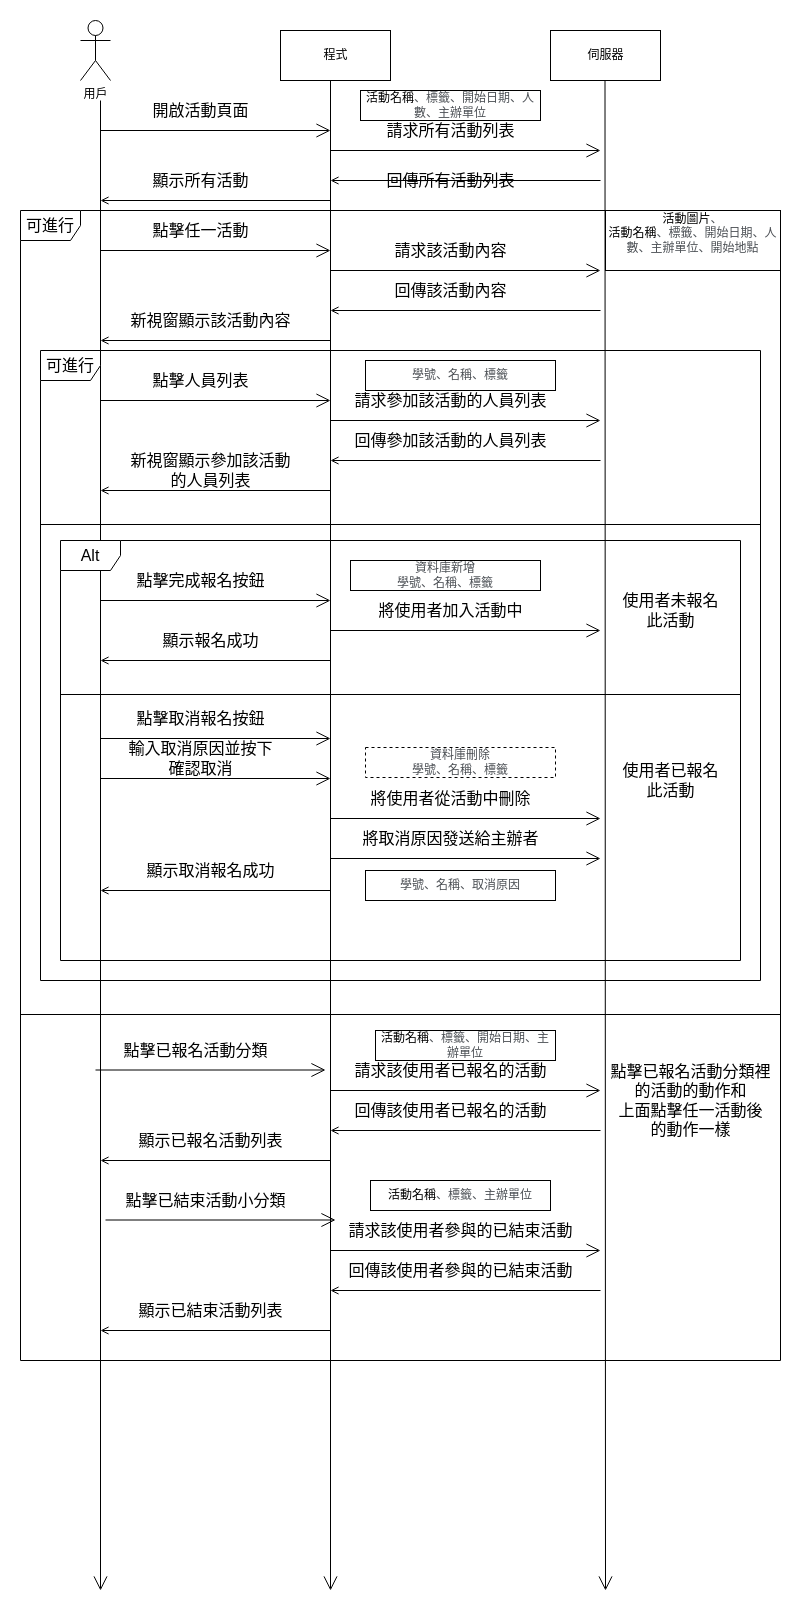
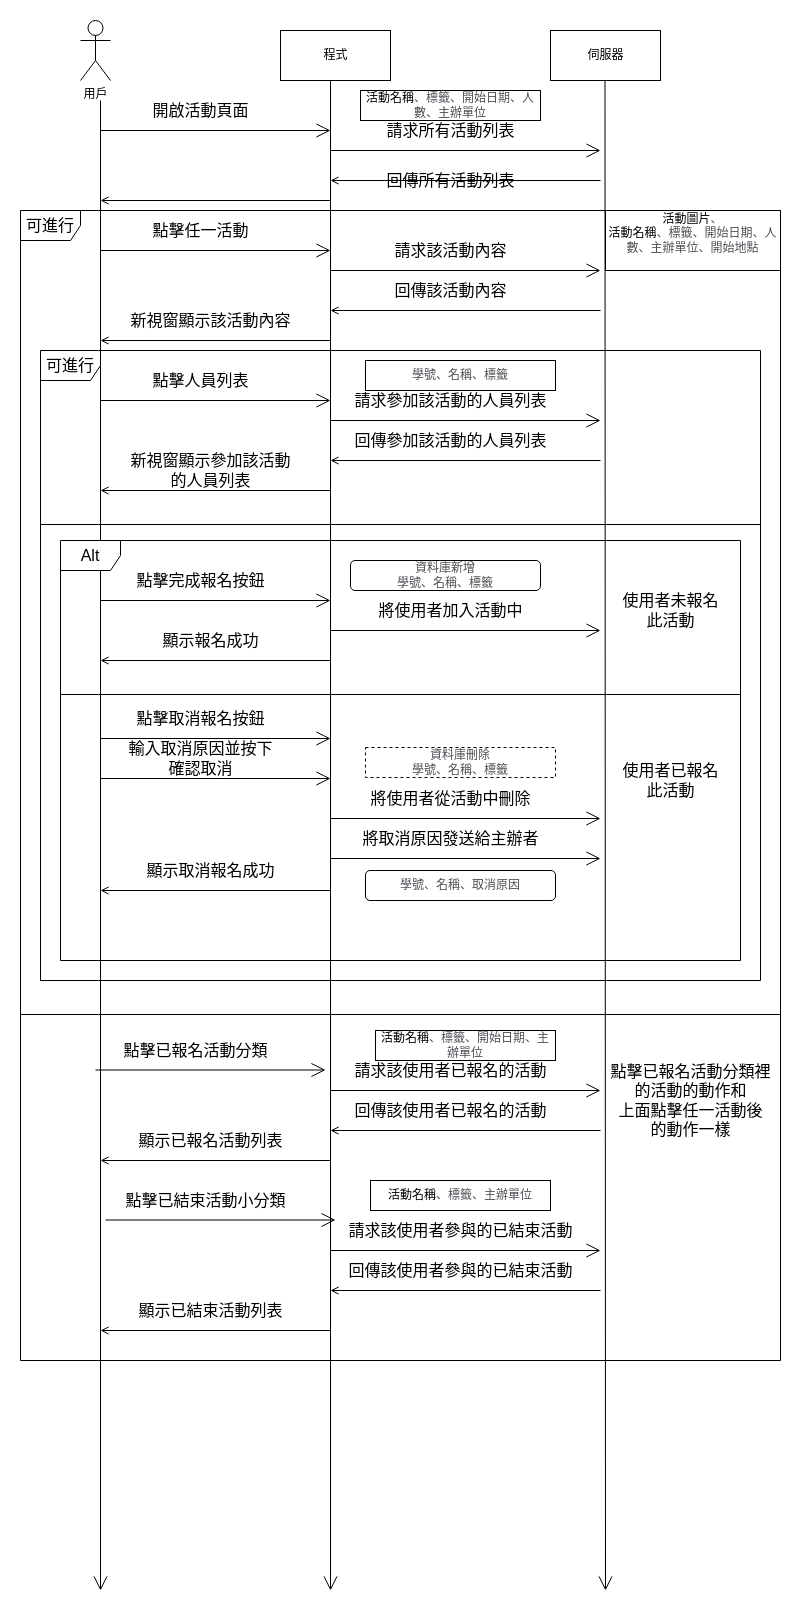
(201, 181) -> none
(446, 576) -> (446, 576)
(461, 886) -> (461, 886)
